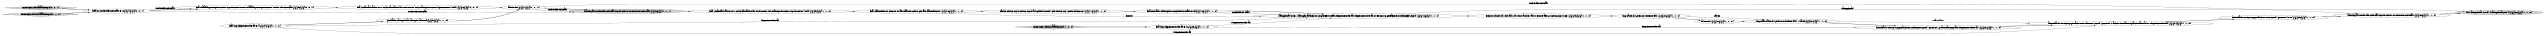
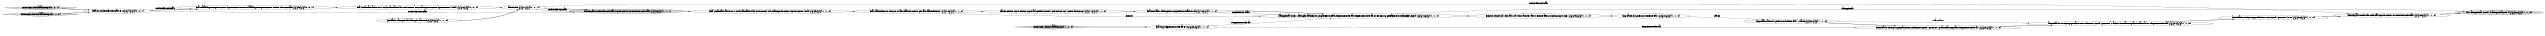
(1717, 22) -> none
(255, 26) -> none
